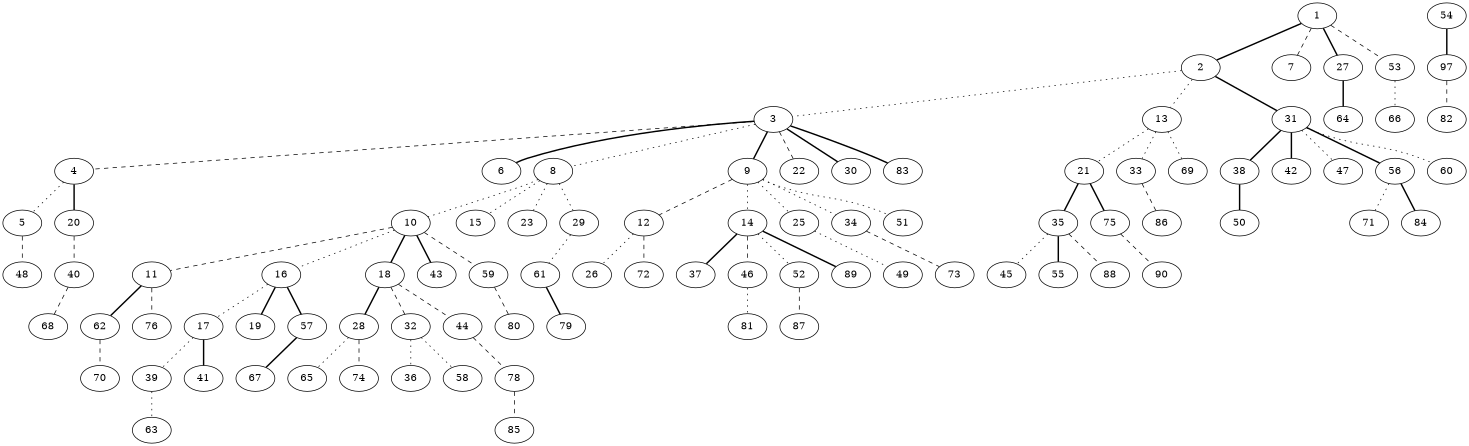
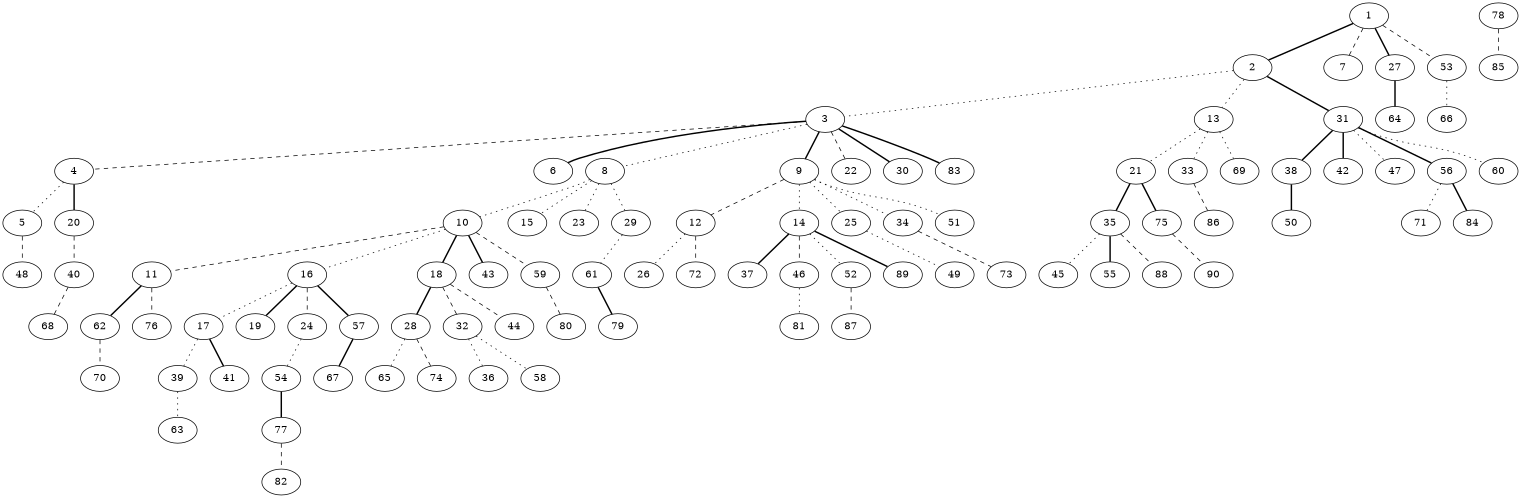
(1447, 68) -> (281, 430)
none -> (307, 327)
(488, 352) -> none
